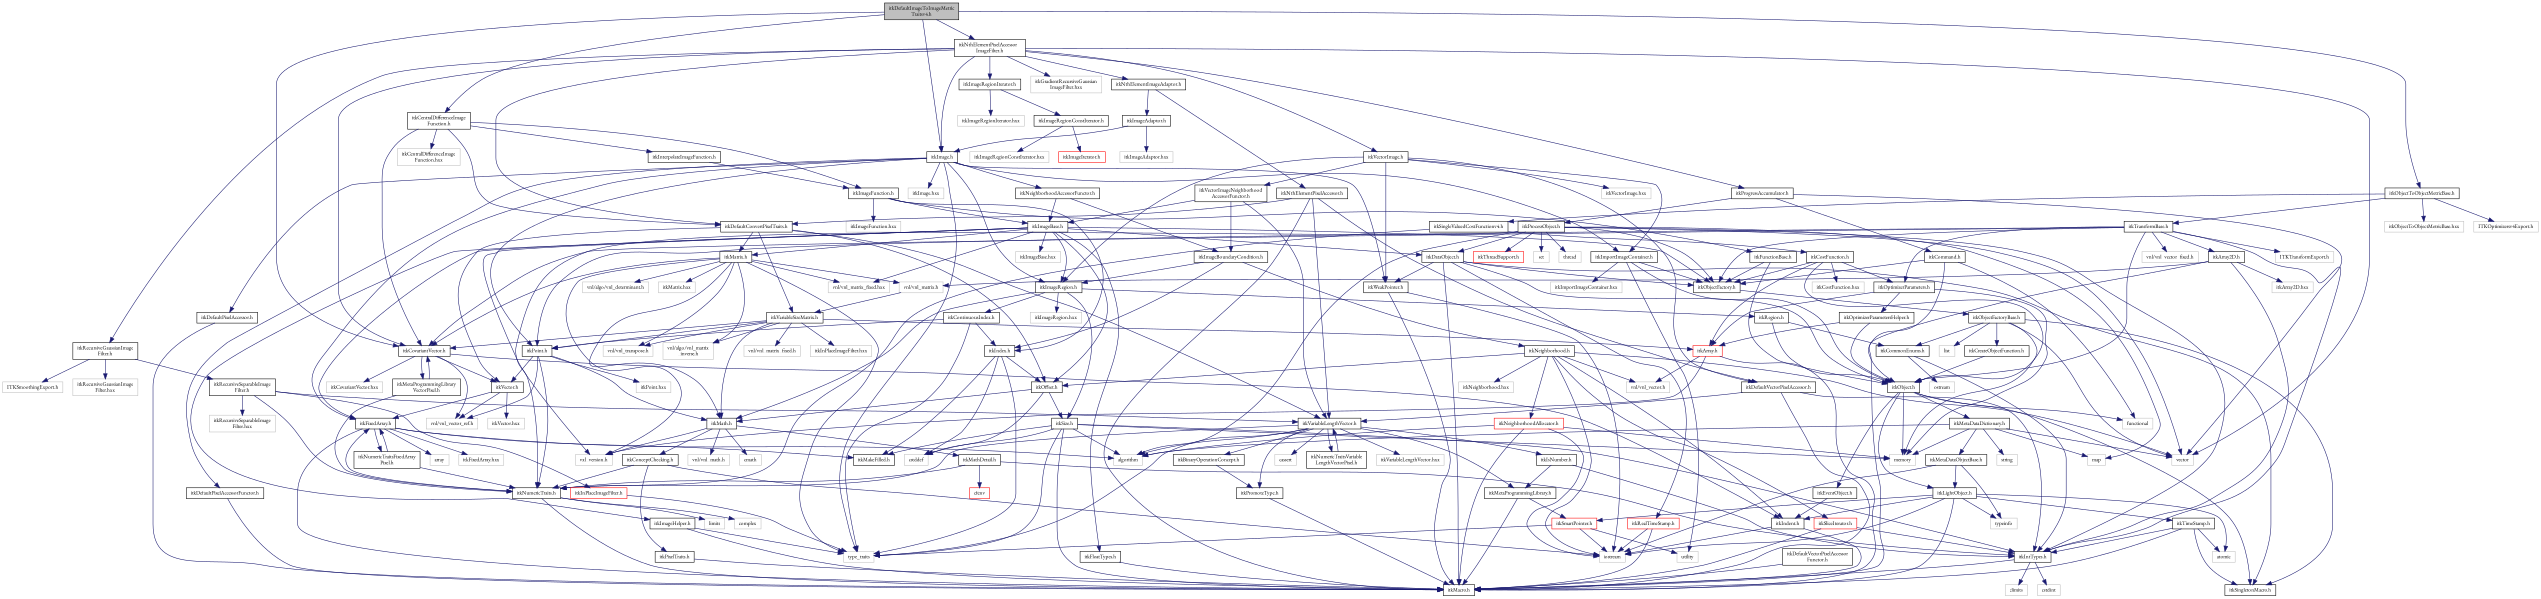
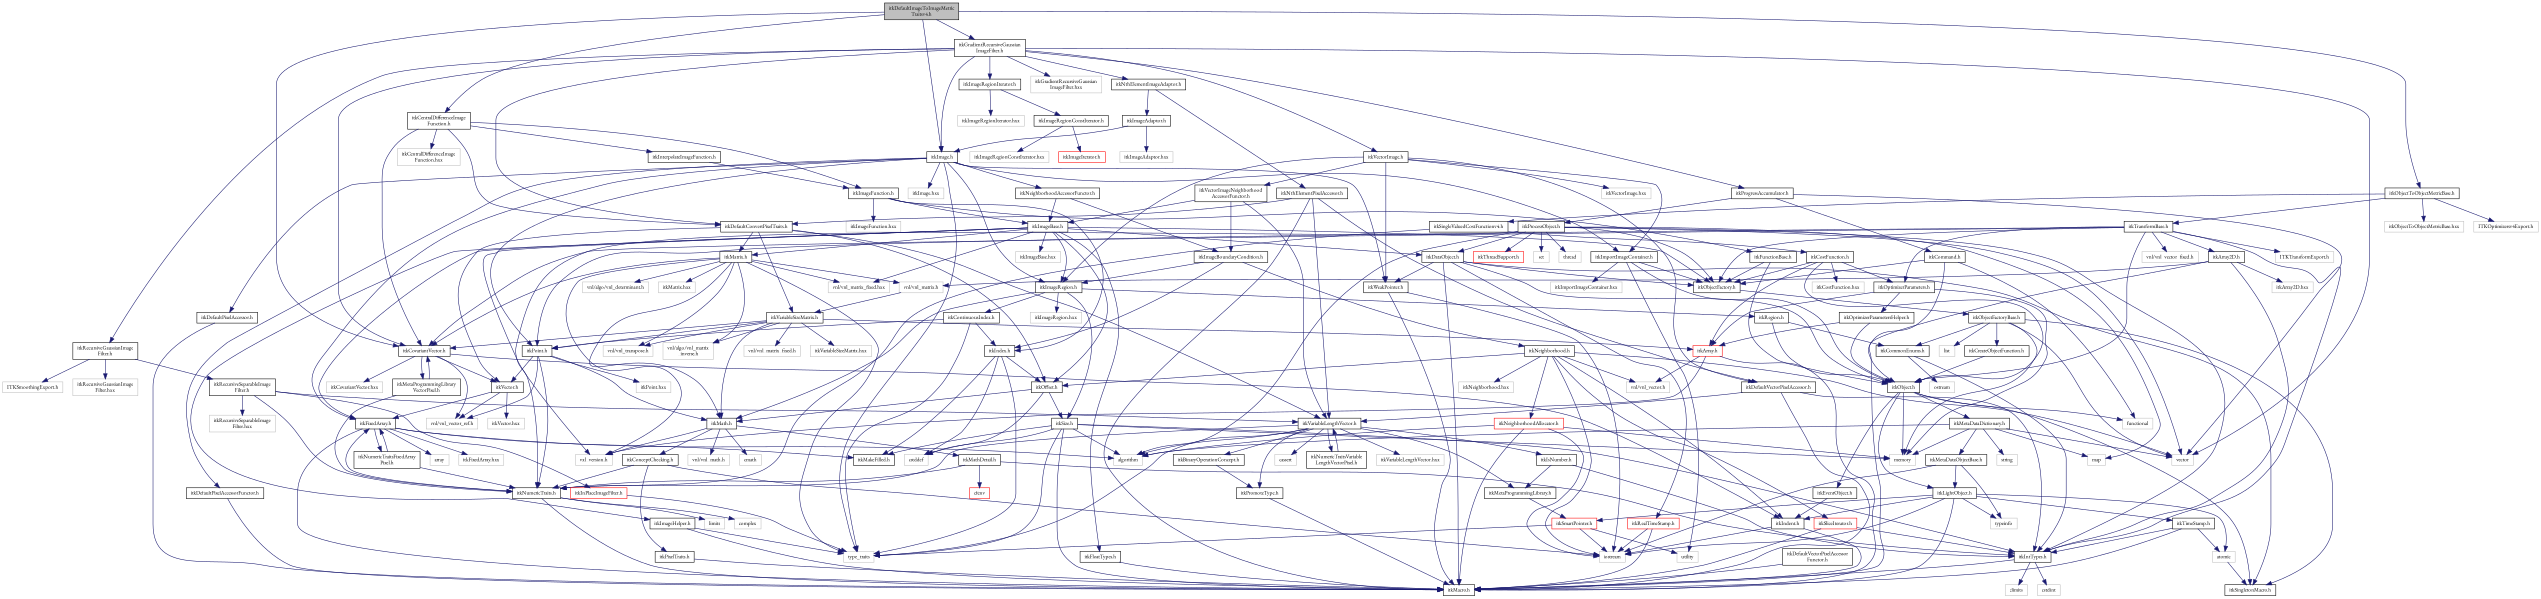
(990, 48) -> (990, 48)
(841, 351) -> (841, 351)
(1493, 540) -> none
(2205, 562) -> (2235, 571)
